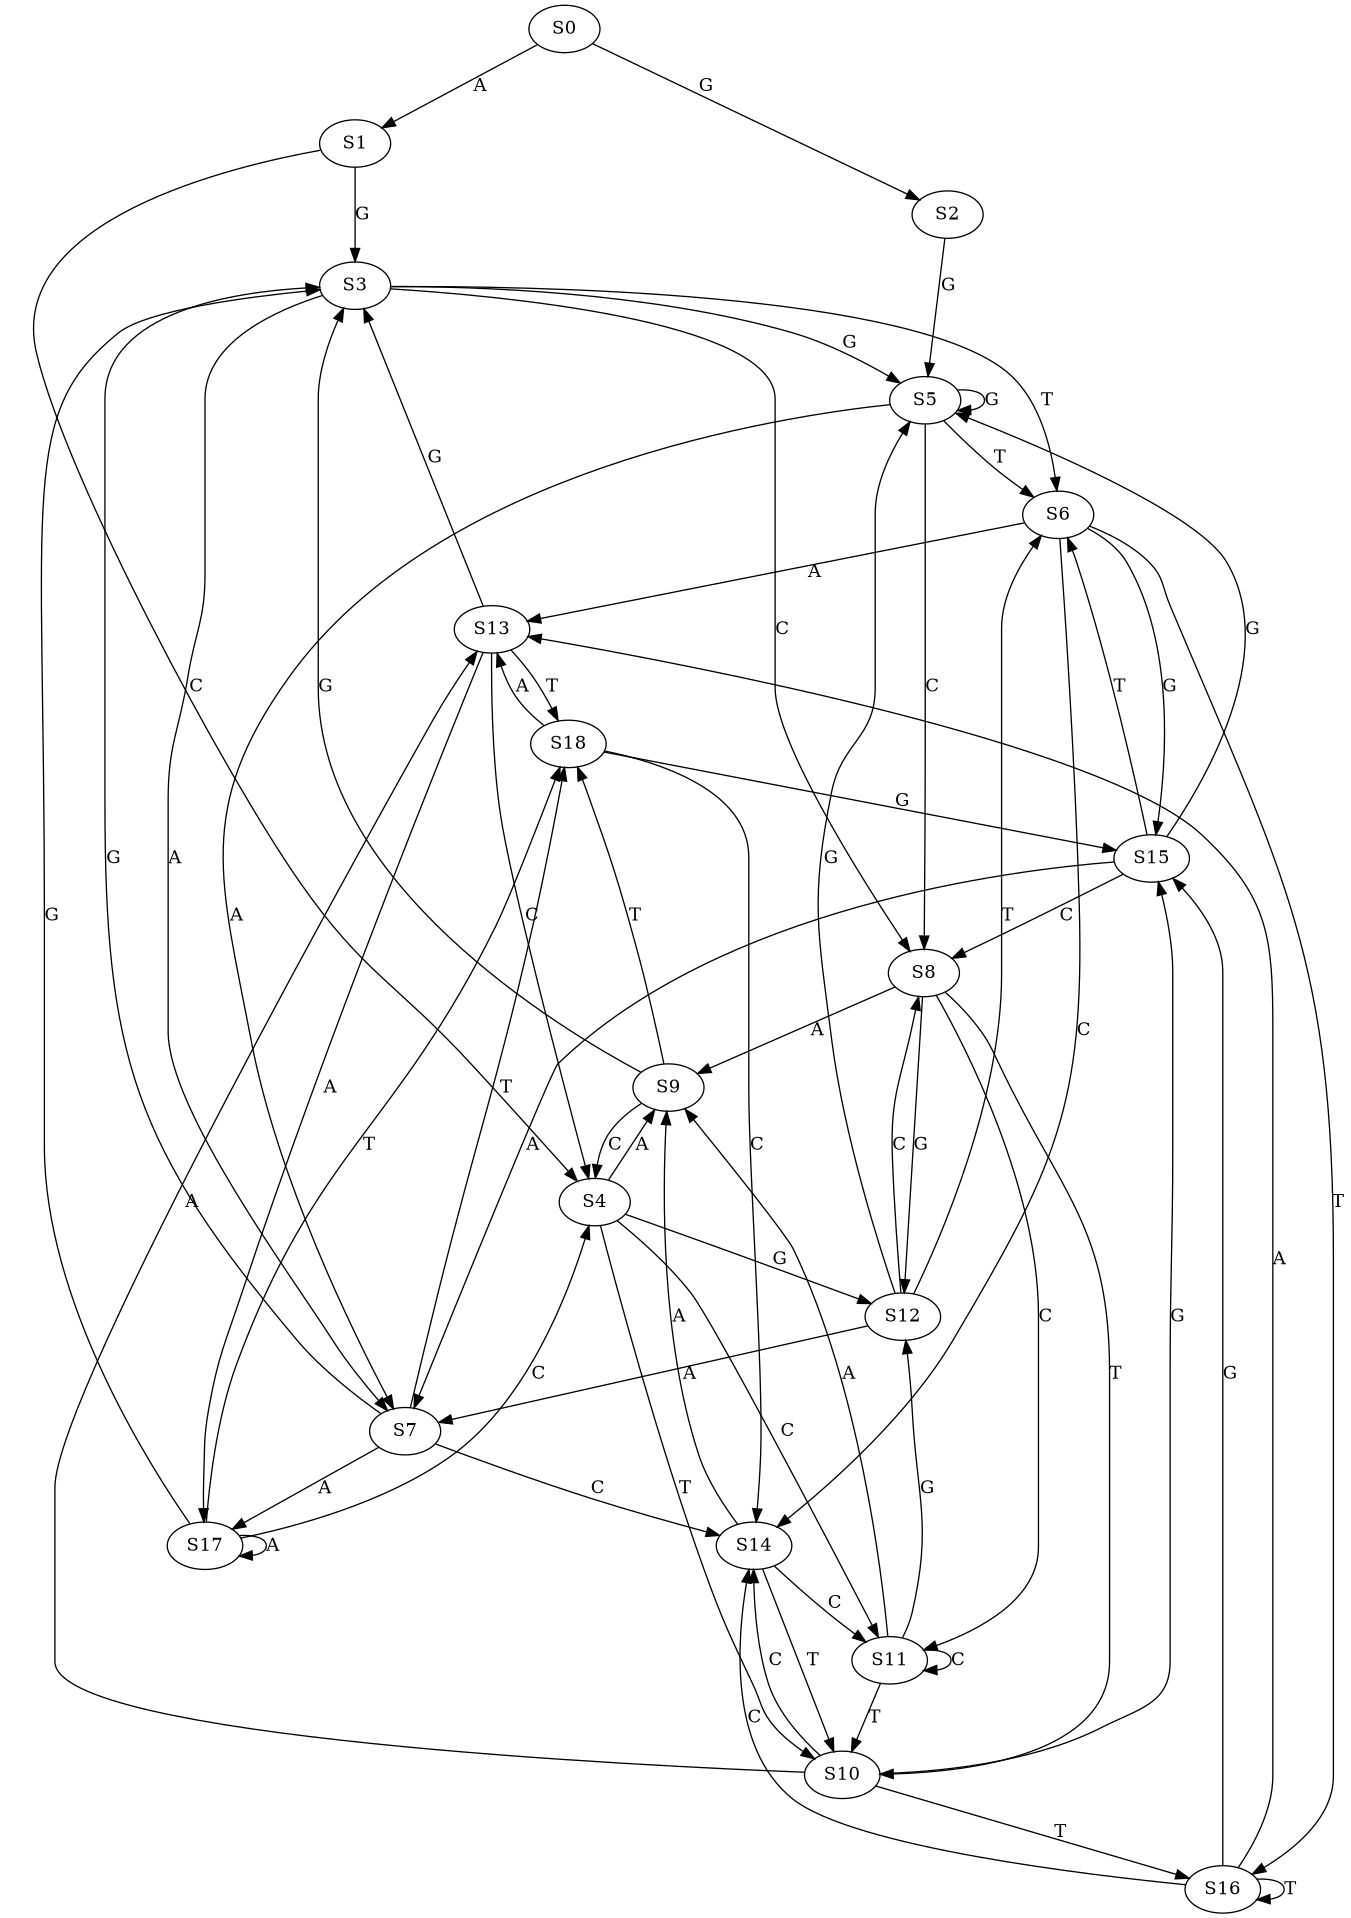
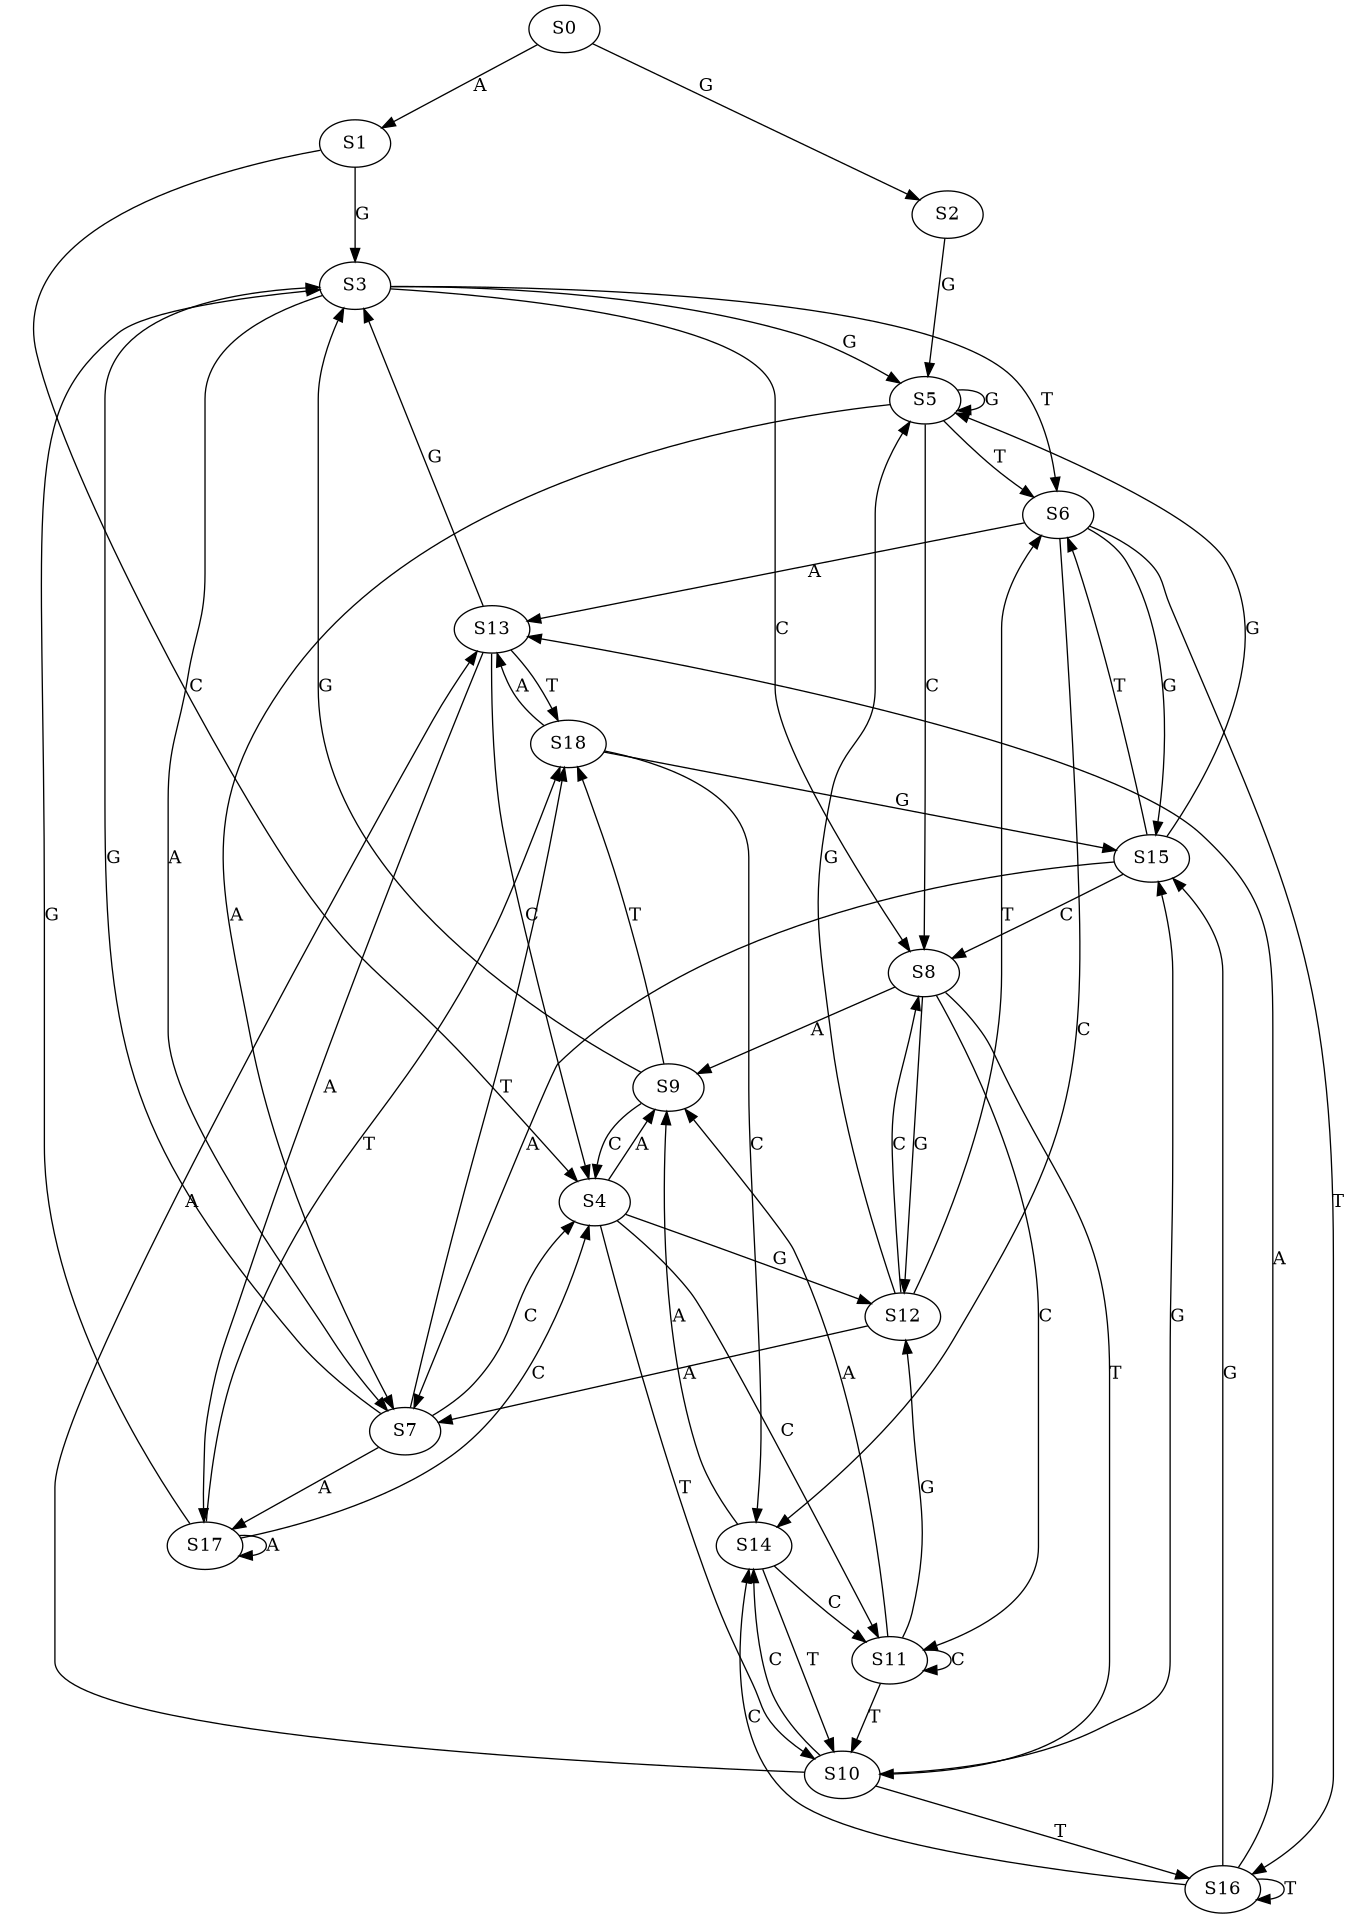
(570, 1492) -> (508, 1331)
